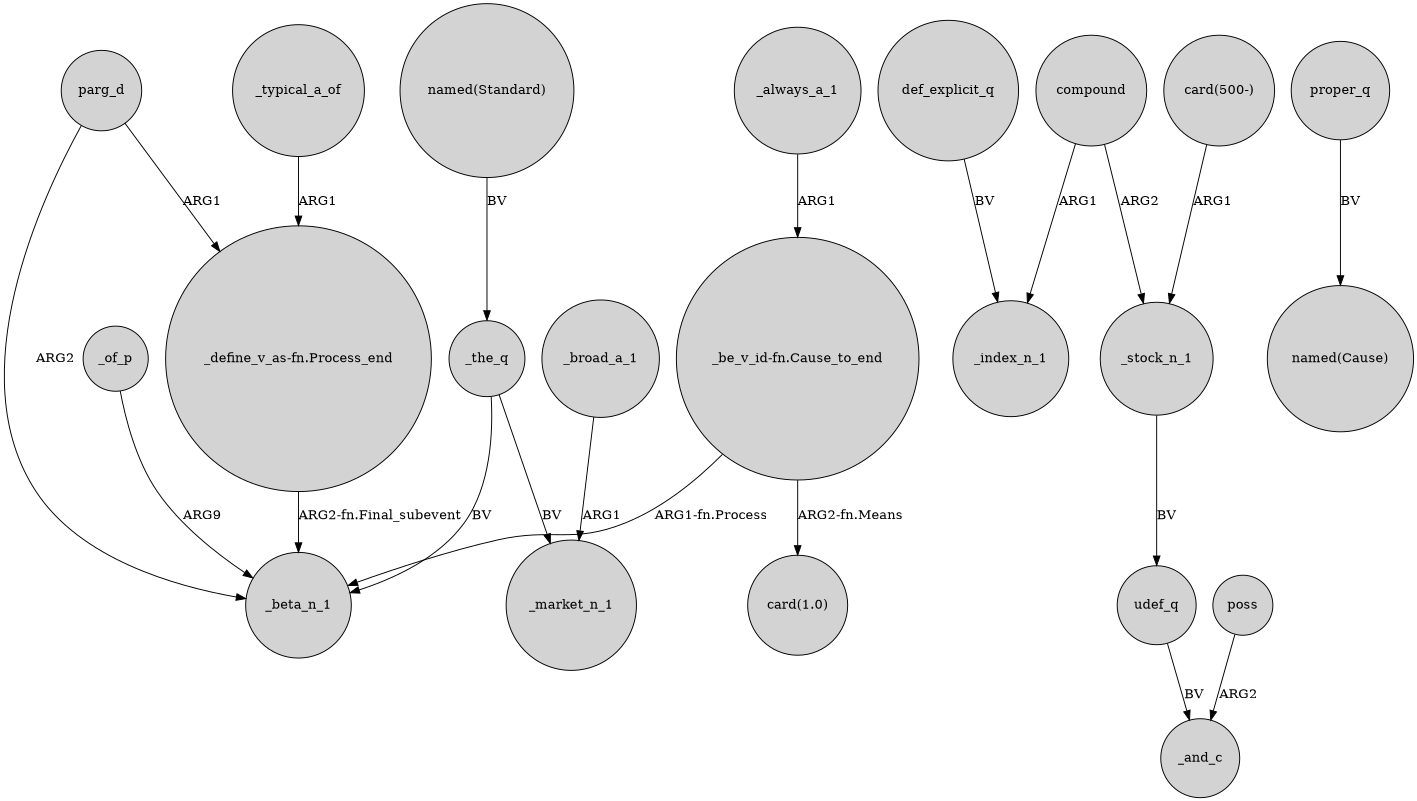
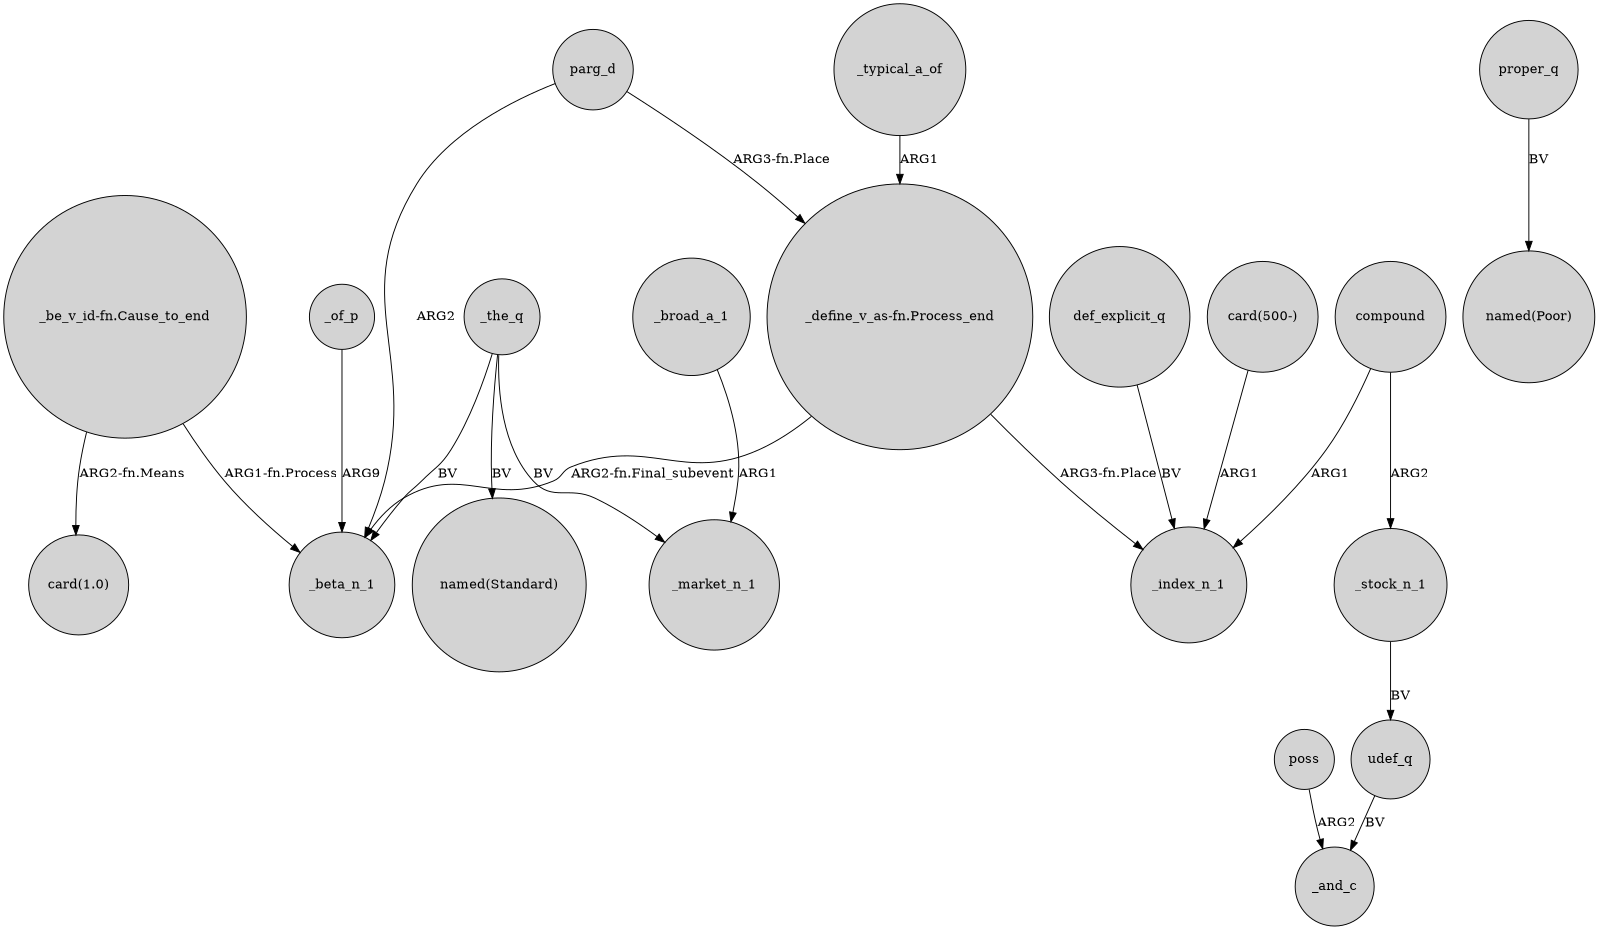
(798, 91) -> none
(202, 202) -> (782, 160)
(1189, 219) -> (1227, 445)
(487, 244) -> (492, 422)
(1340, 359) -> (1529, 317)
none -> (1061, 482)
